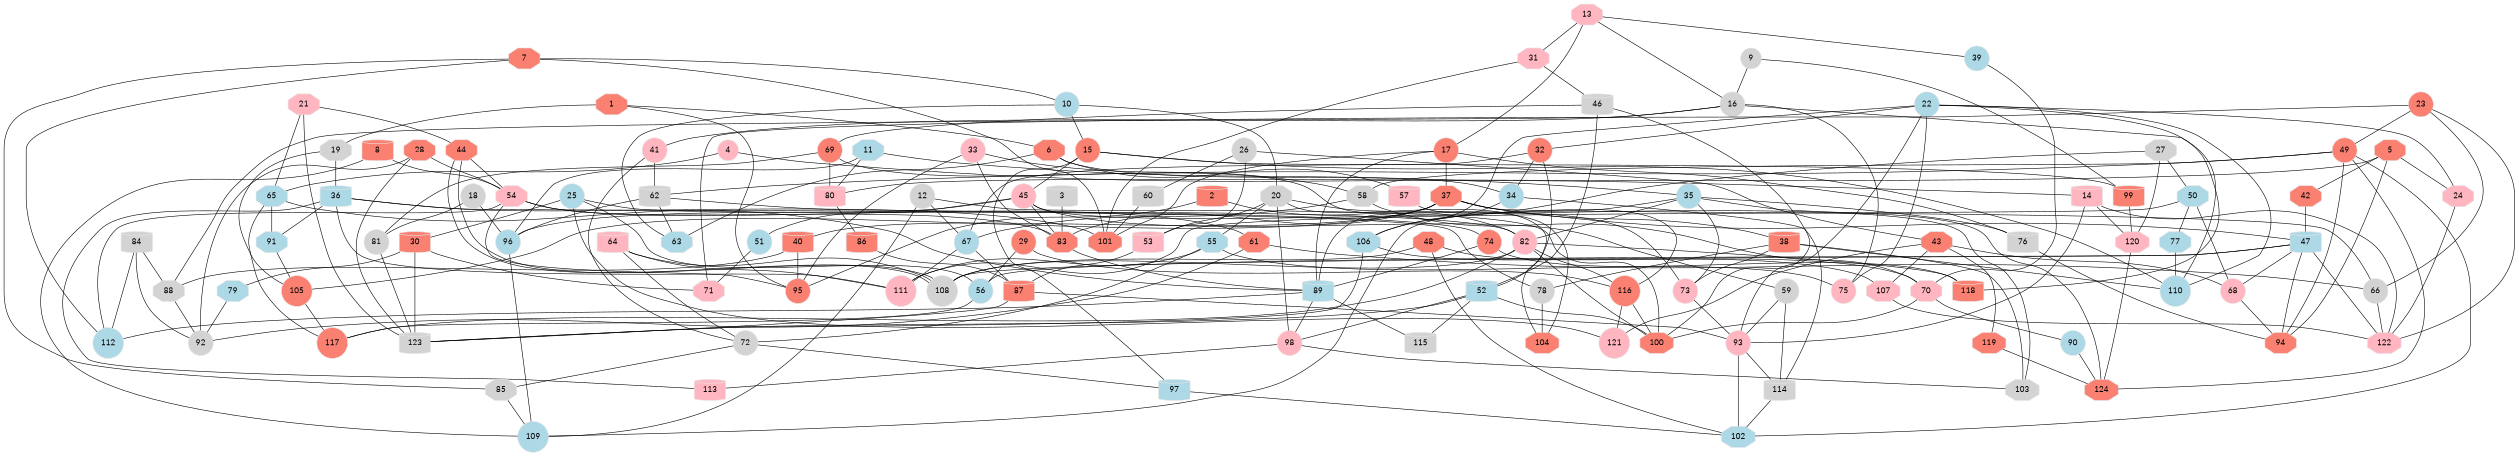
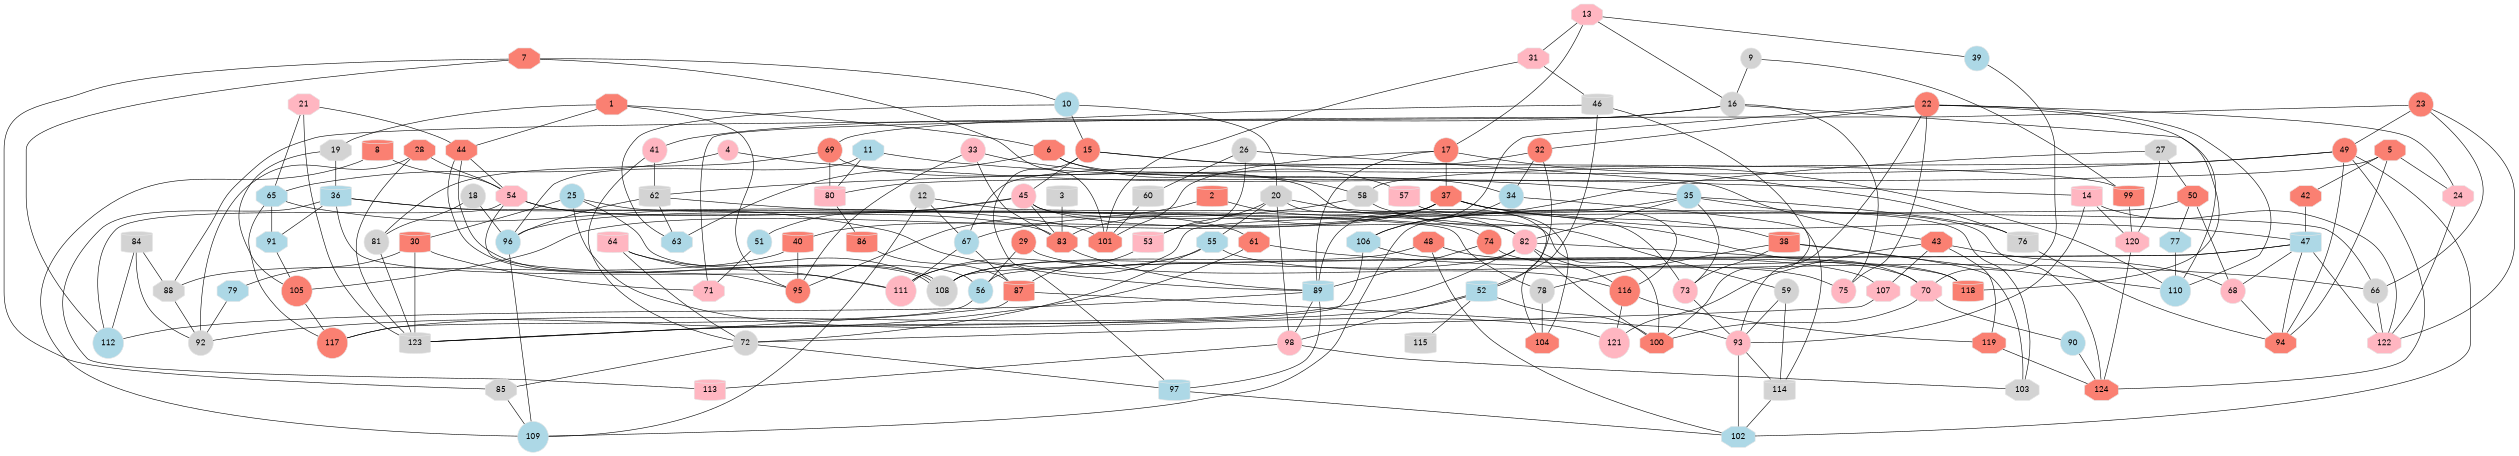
(1927, 104) -> (1927, 104)
none -> (524, 131)
(2193, 196) -> (2193, 196)
(1642, 318) -> (1804, 329)
(1380, 322) -> (1279, 372)
(2129, 324) -> (1261, 327)
